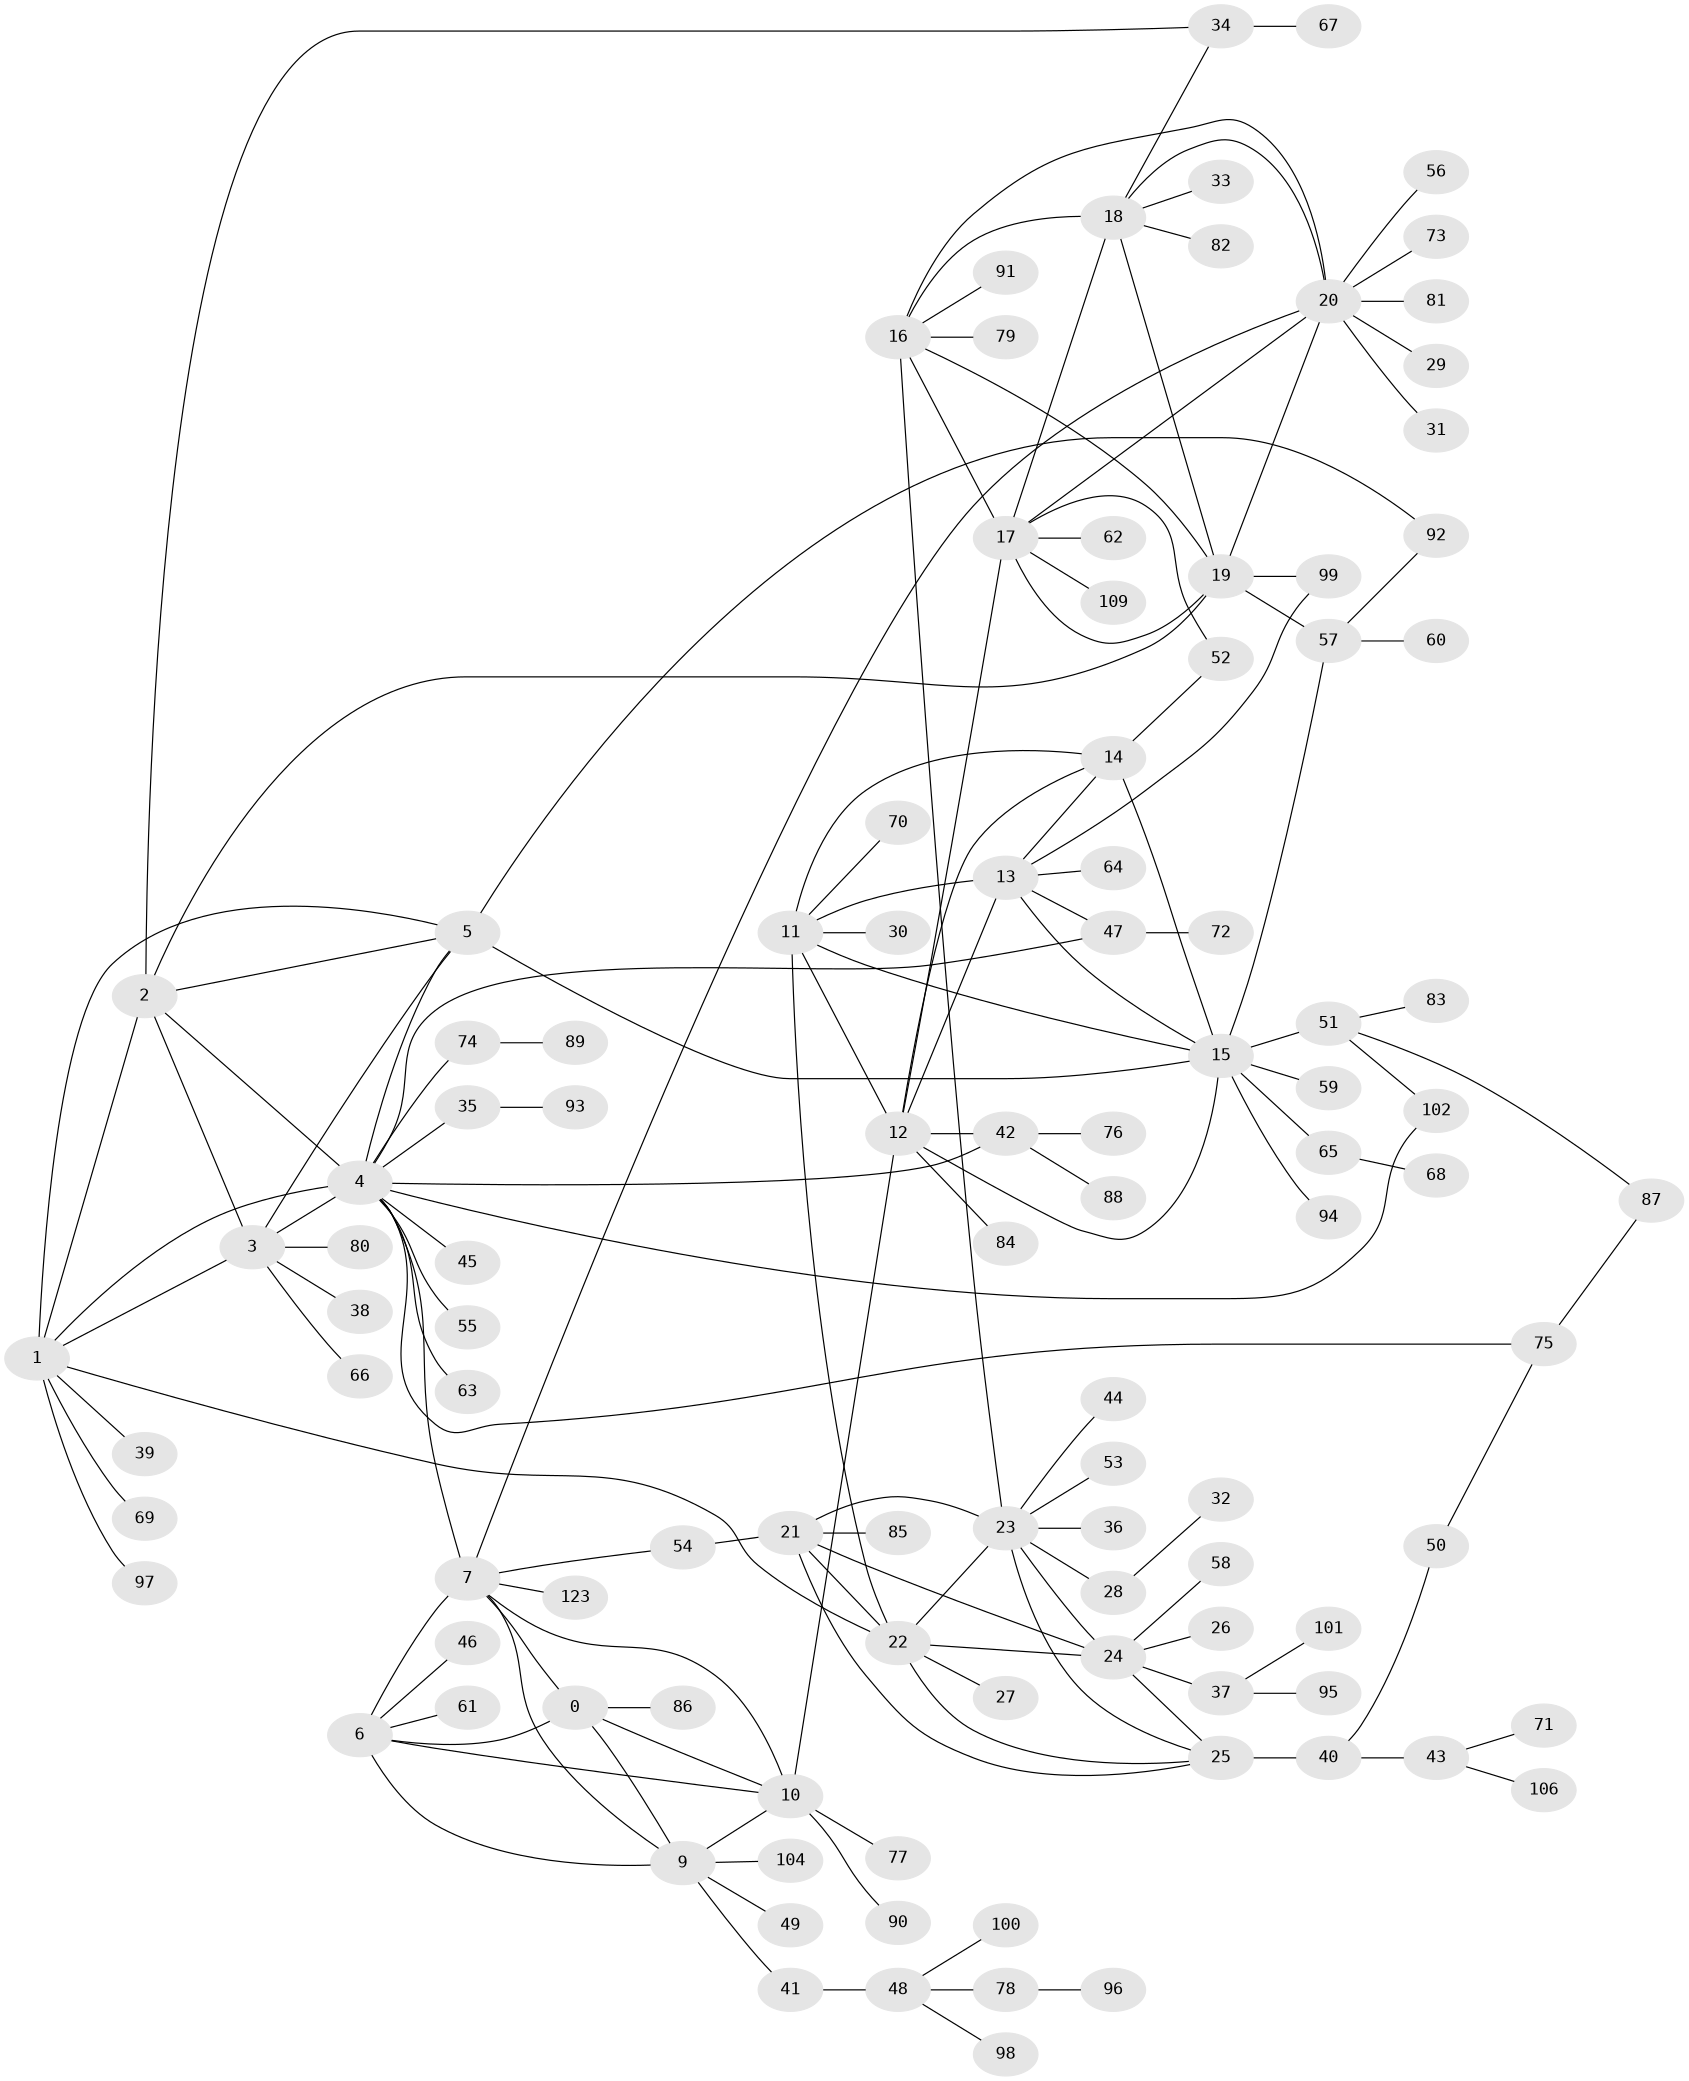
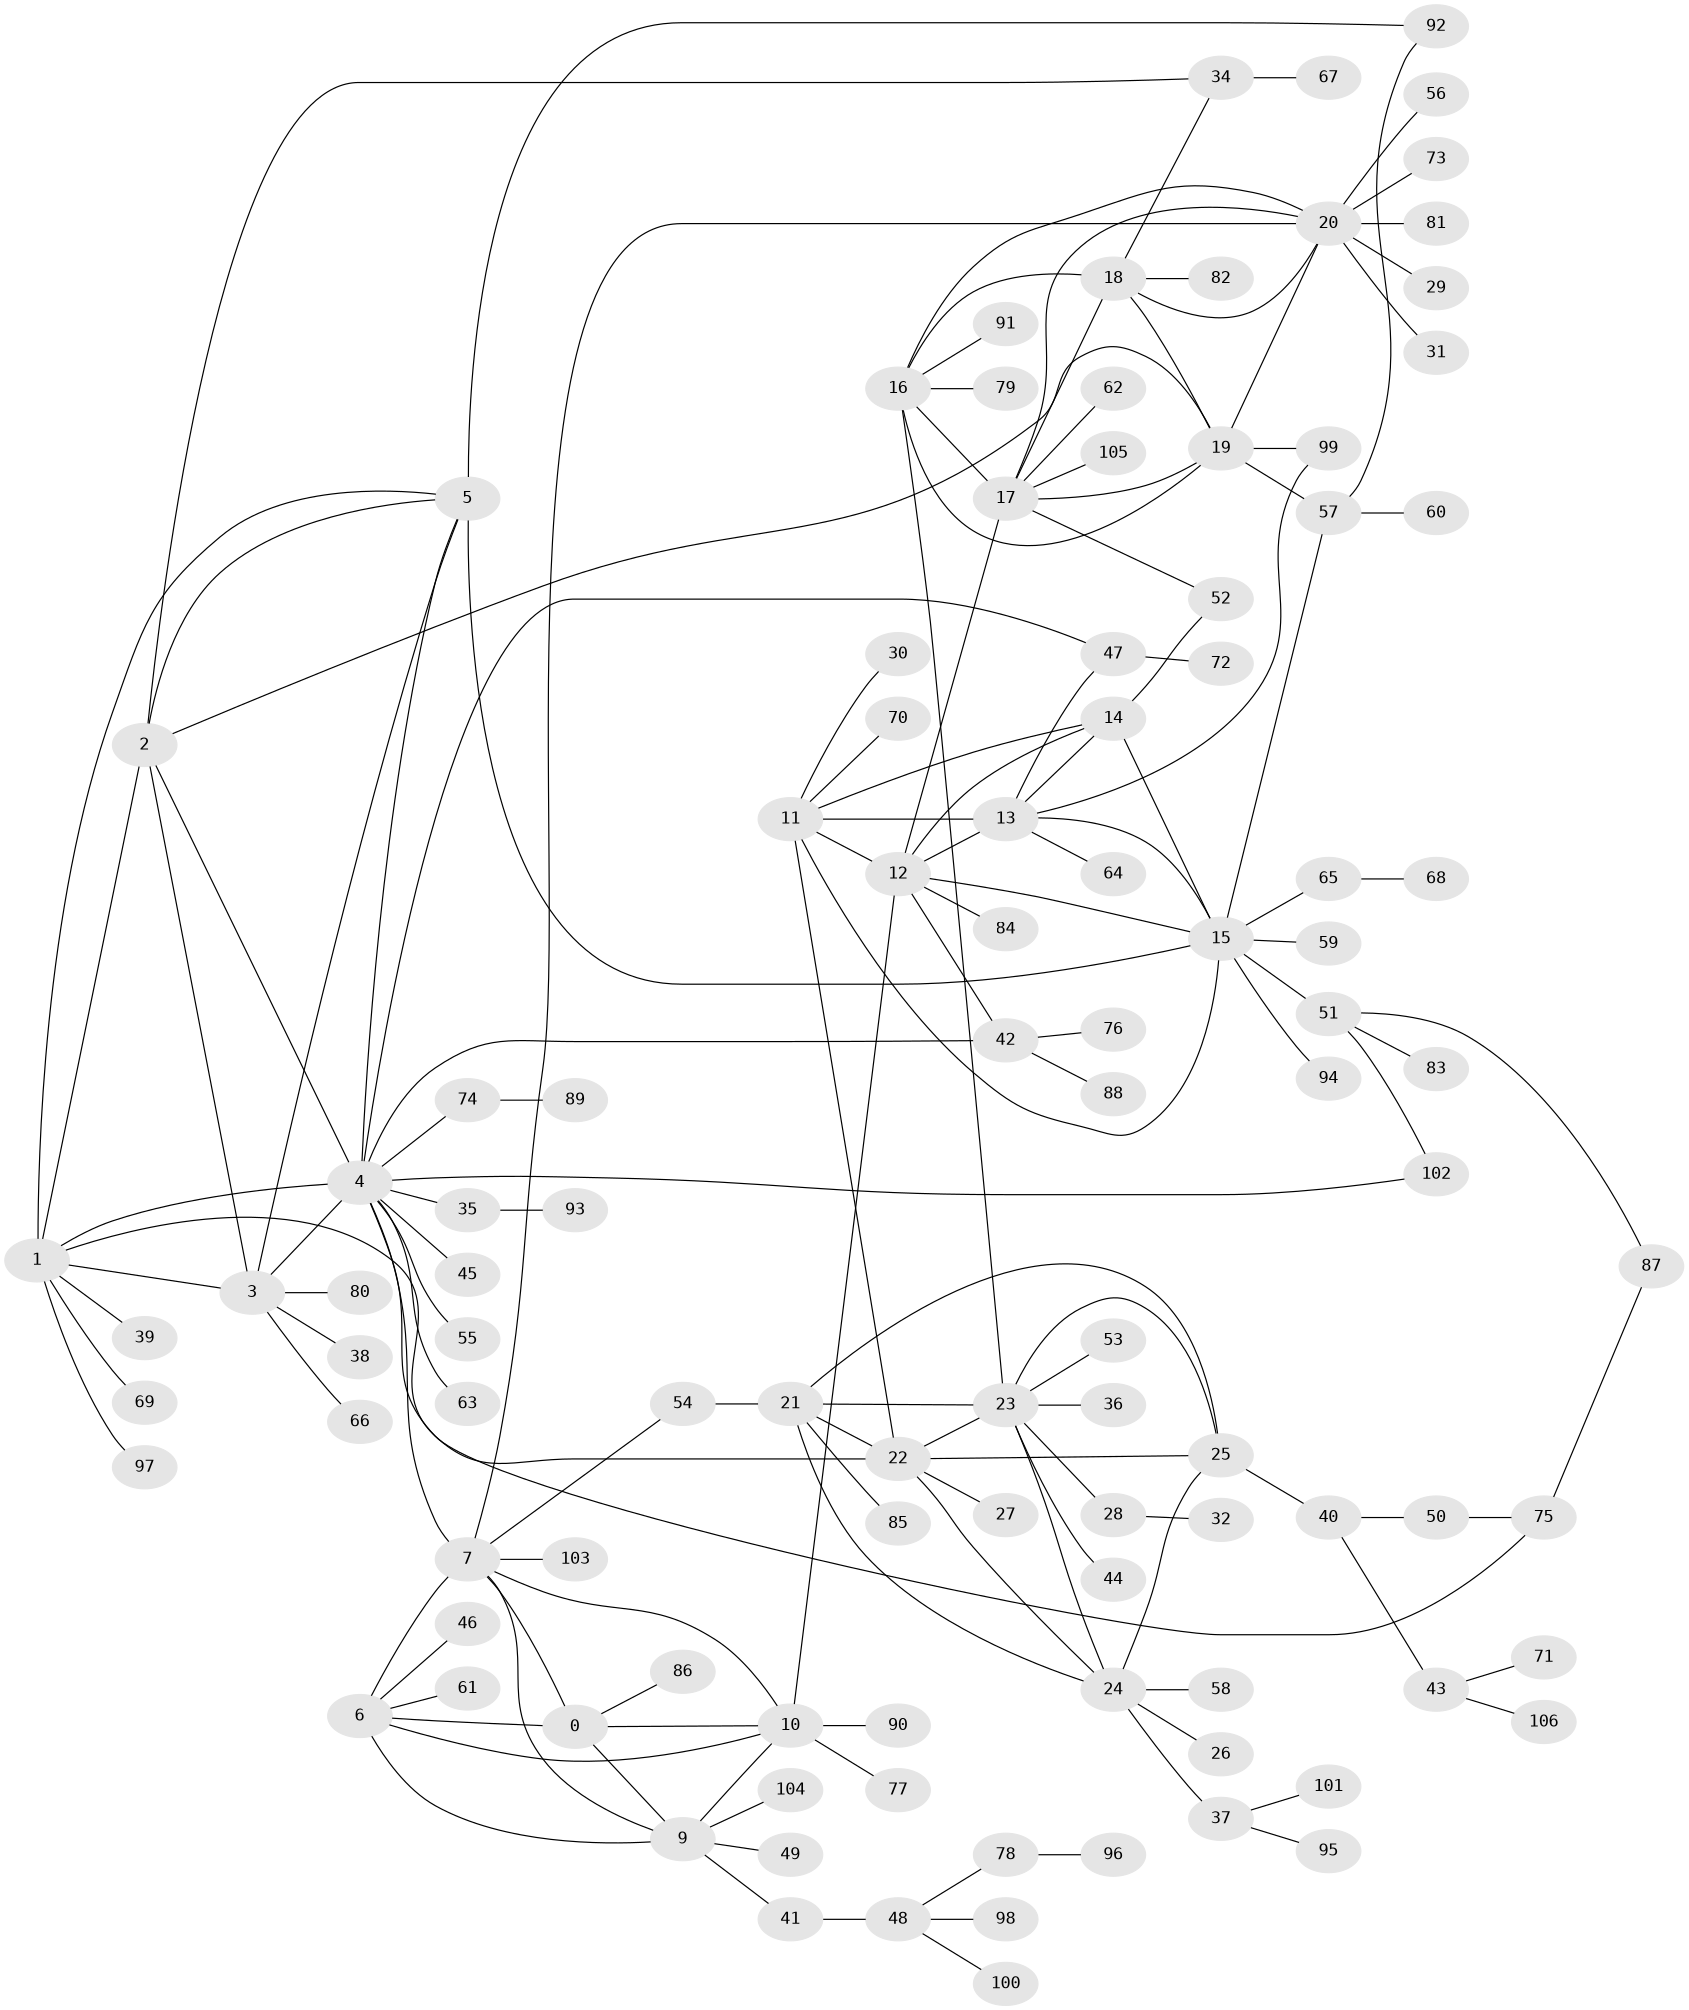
(1221, 182) -> none
(1113, 603) -> (1113, 453)
(575, 1598) -> (575, 1559)
